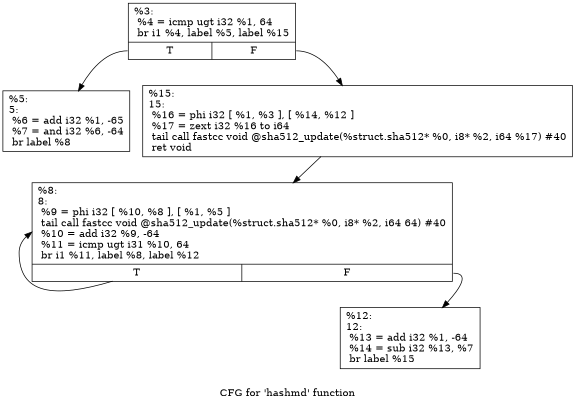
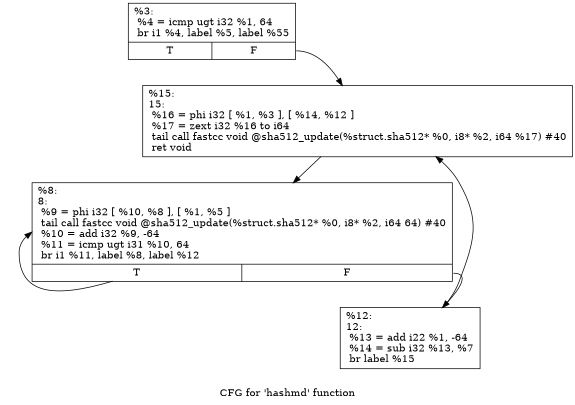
(212, 33) -> (212, 33)
(66, 121) -> none
none -> (473, 233)
(407, 338) -> (407, 338)
